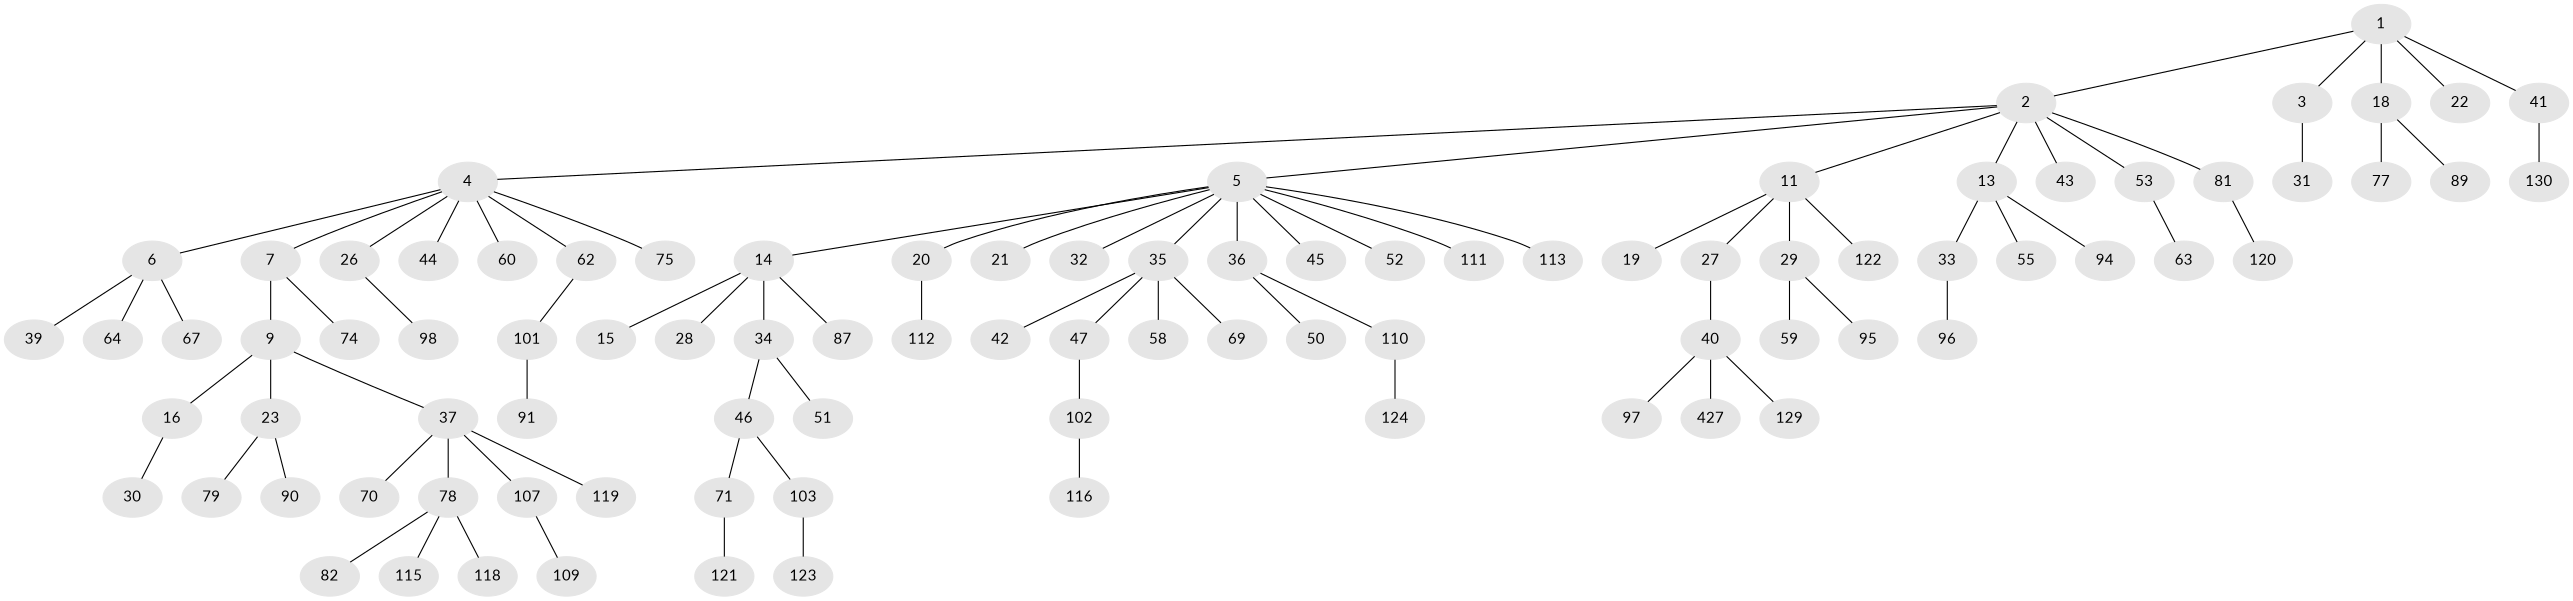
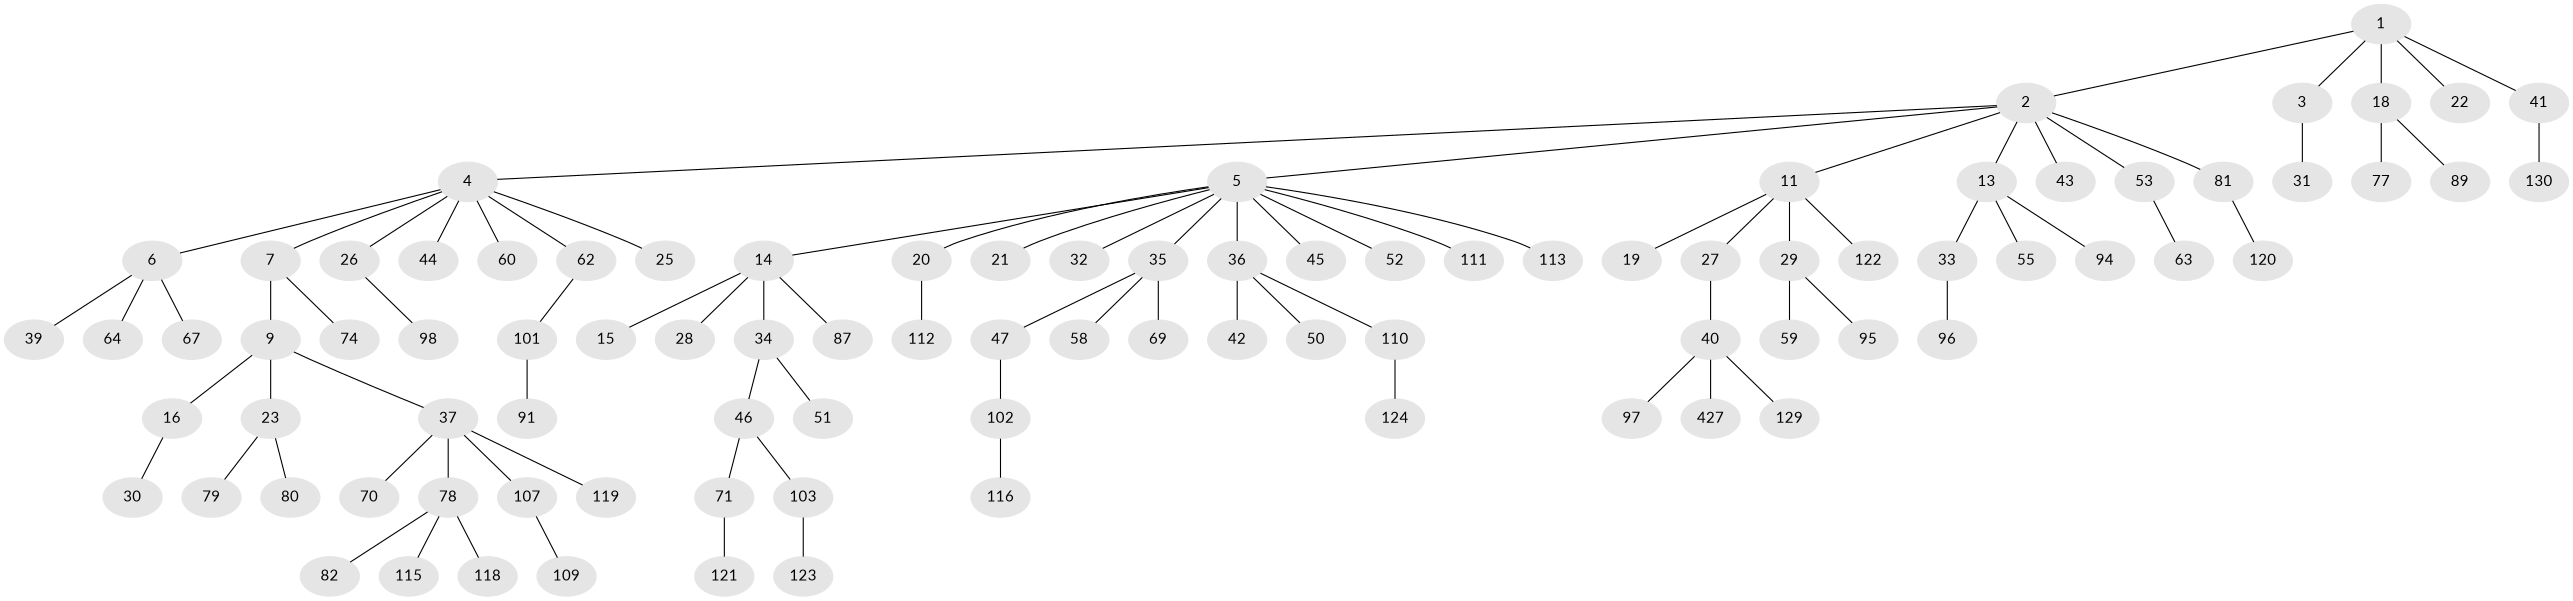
(665, 261) -> (665, 261)
(1079, 300) -> (1237, 300)
(290, 498) -> (290, 498)
